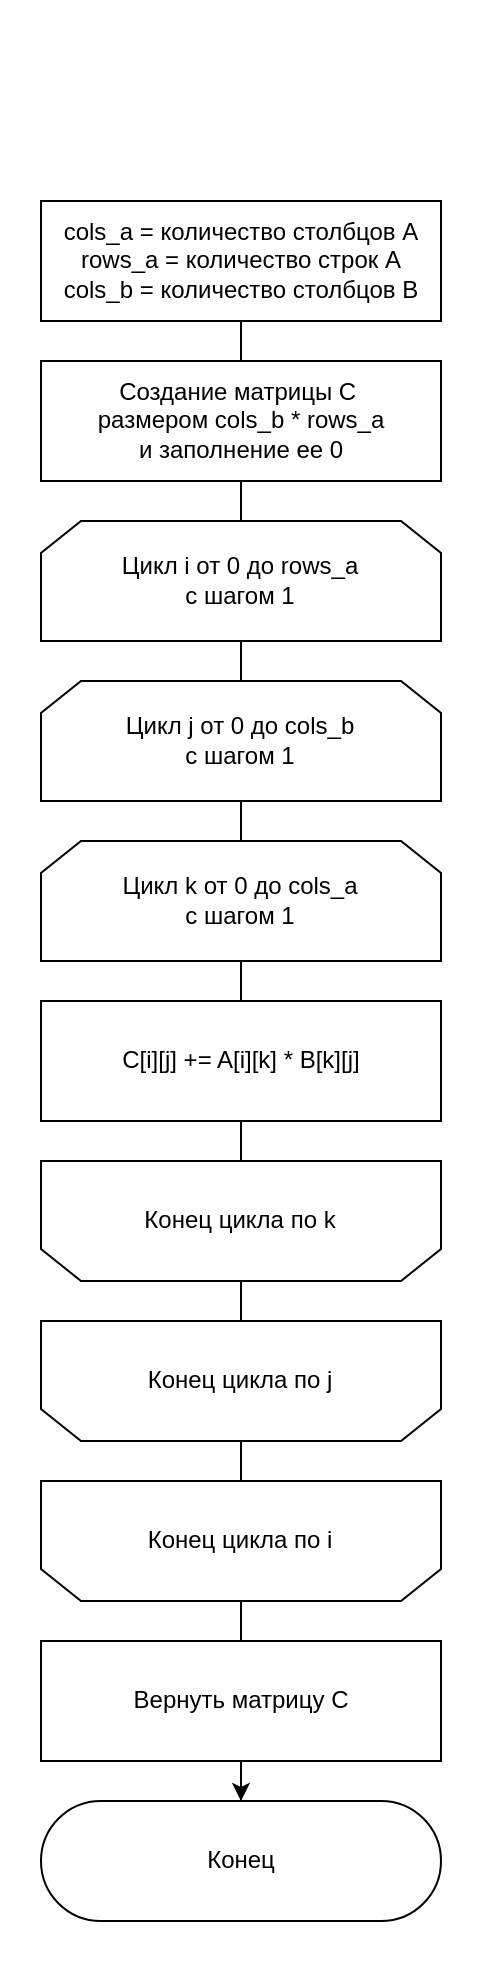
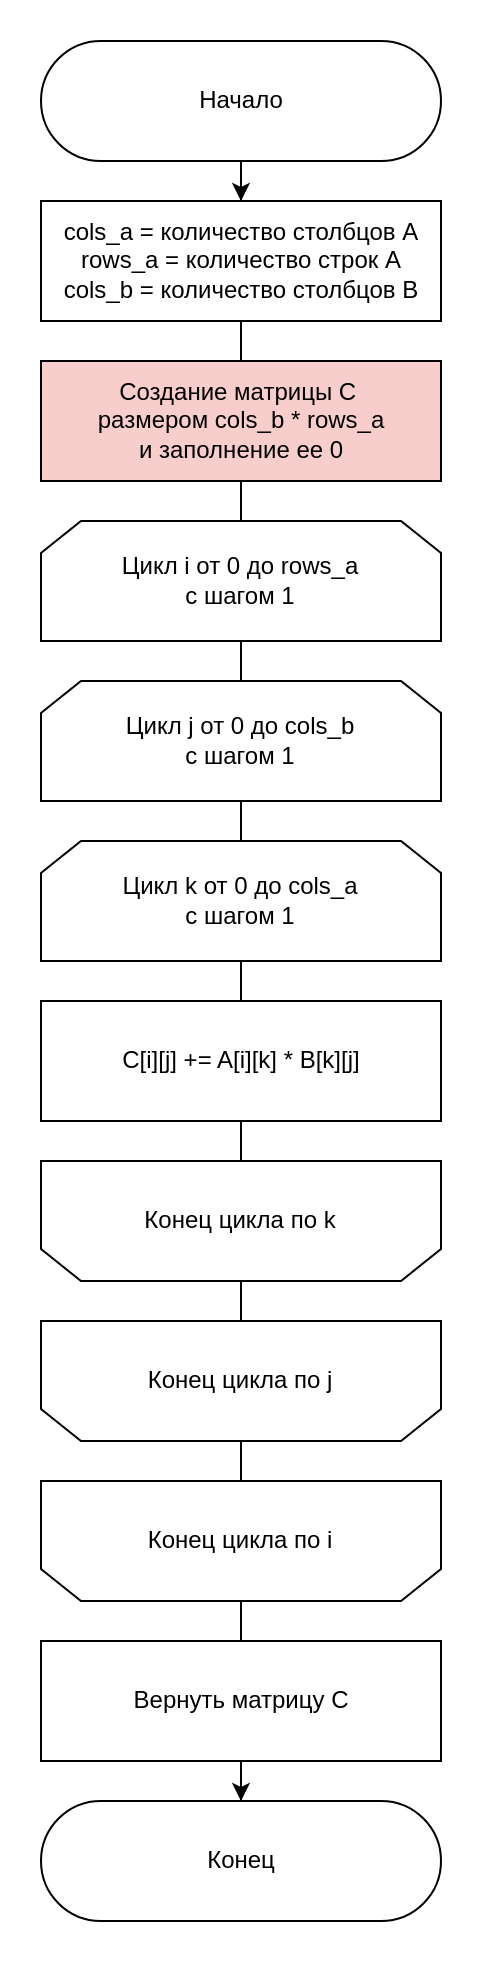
none -> (241, 101)
none -> (241, 188)
(241, 421) -> (241, 421)
